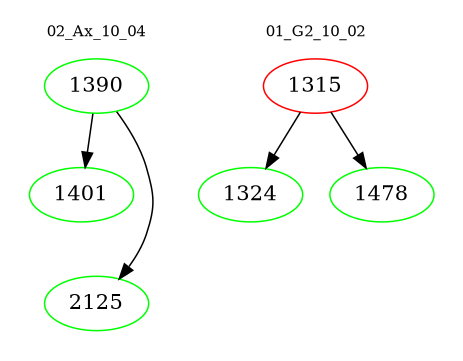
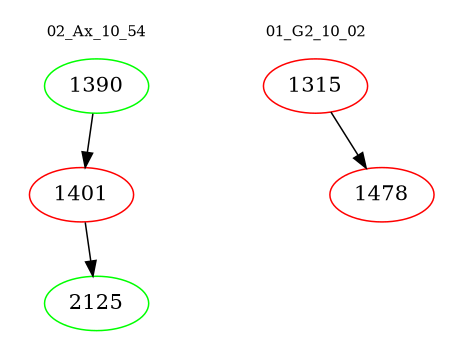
(97, 32) -> (97, 32)
(151, 188) -> (88, 242)
(82, 195) -> (82, 195)
(251, 195) -> none
(382, 195) -> (382, 195)
